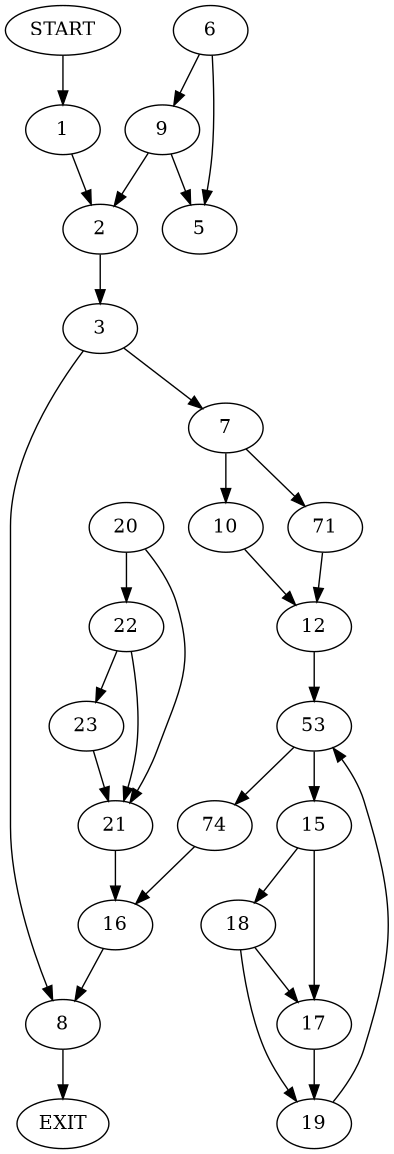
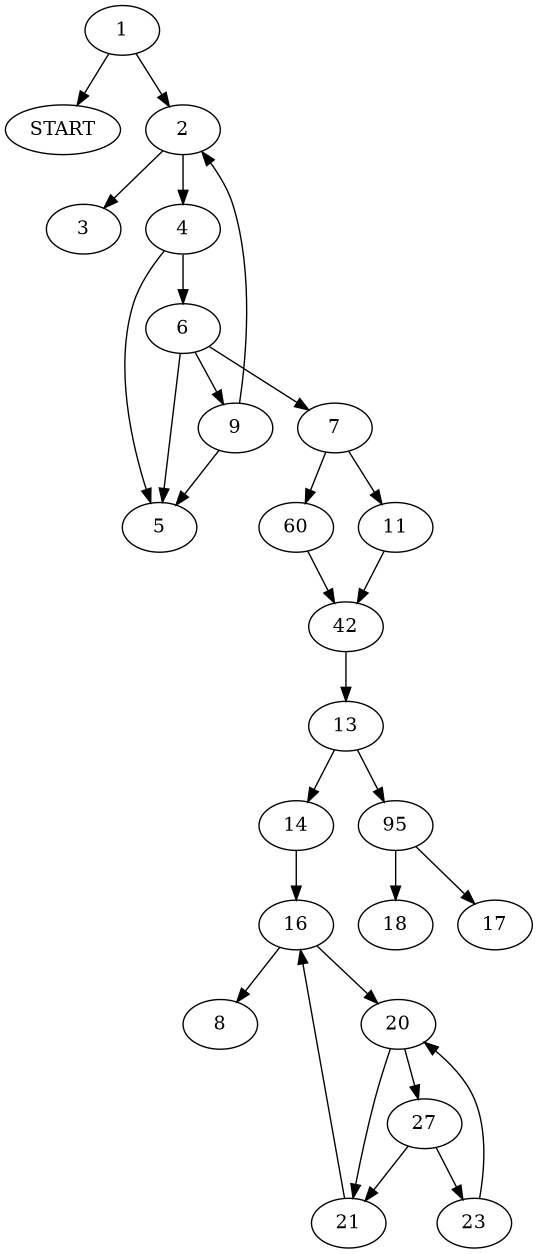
(63, 73) -> (97, 73)
none -> (183, 229)
(157, 374) -> (253, 375)
(226, 527) -> (296, 527)
(325, 527) -> (396, 527)
(126, 627) -> (425, 1124)
(314, 627) -> (346, 627)
(10, 663) -> none
(314, 726) -> (346, 726)
(99, 769) -> (480, 1118)
(215, 826) -> (296, 826)
(314, 826) -> (396, 826)
(272, 969) -> none
none -> (342, 970)
(63, 1124) -> none
(314, 1124) -> none
